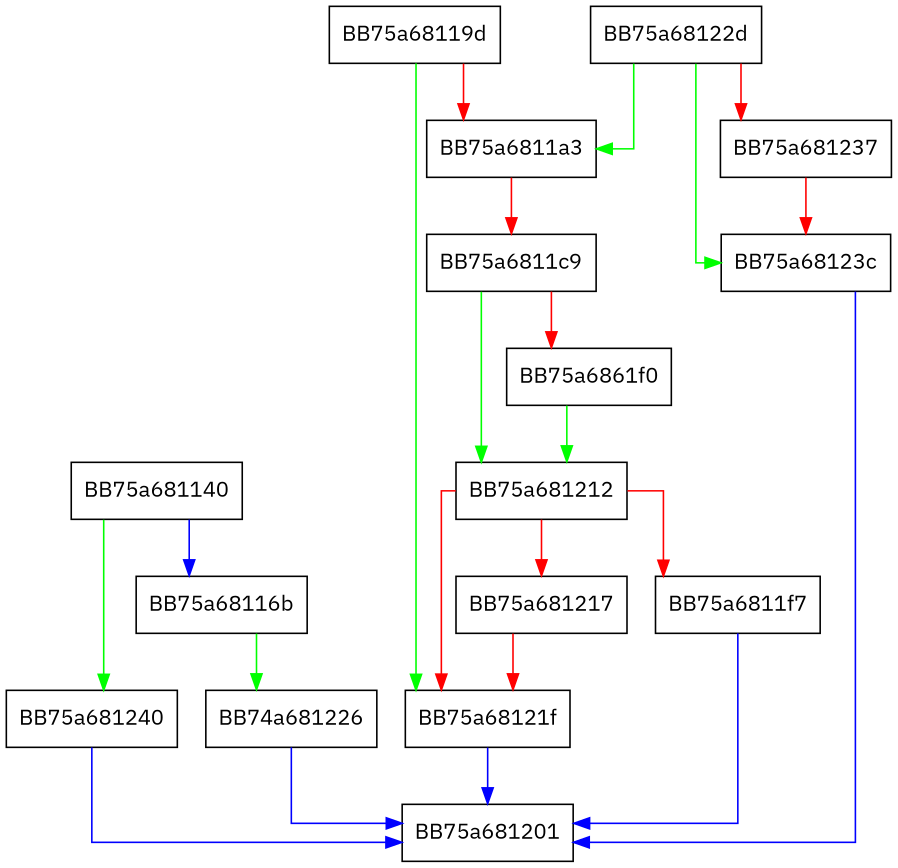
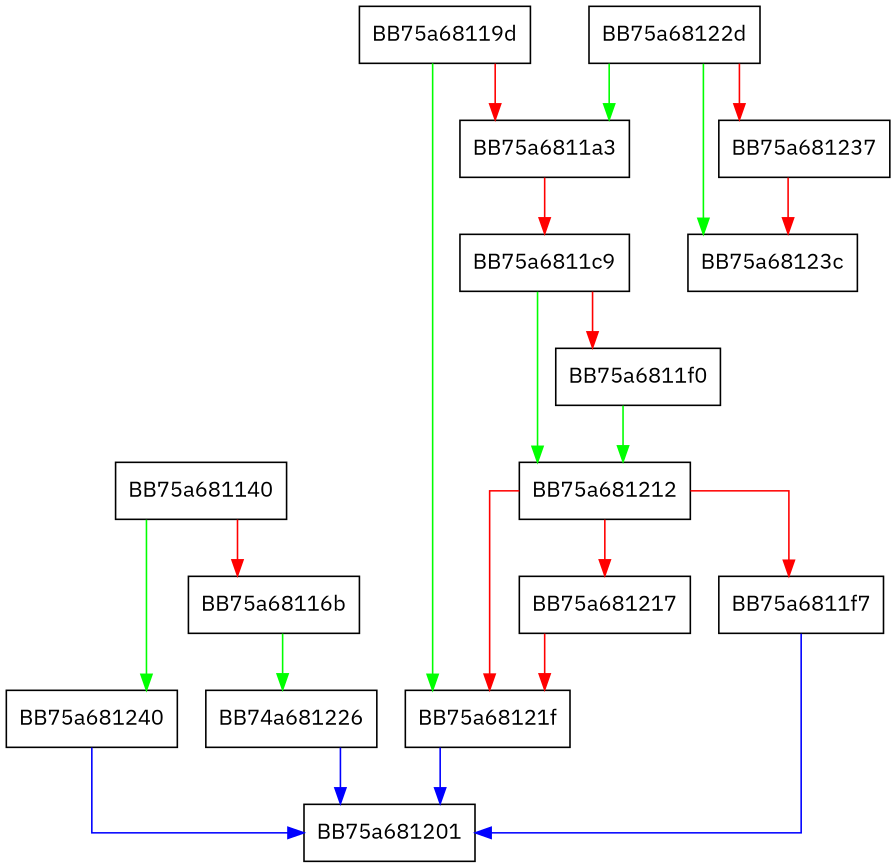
(589, 377) -> (638, 377)
(189, 540) -> (238, 540)
(855, 700) -> none
